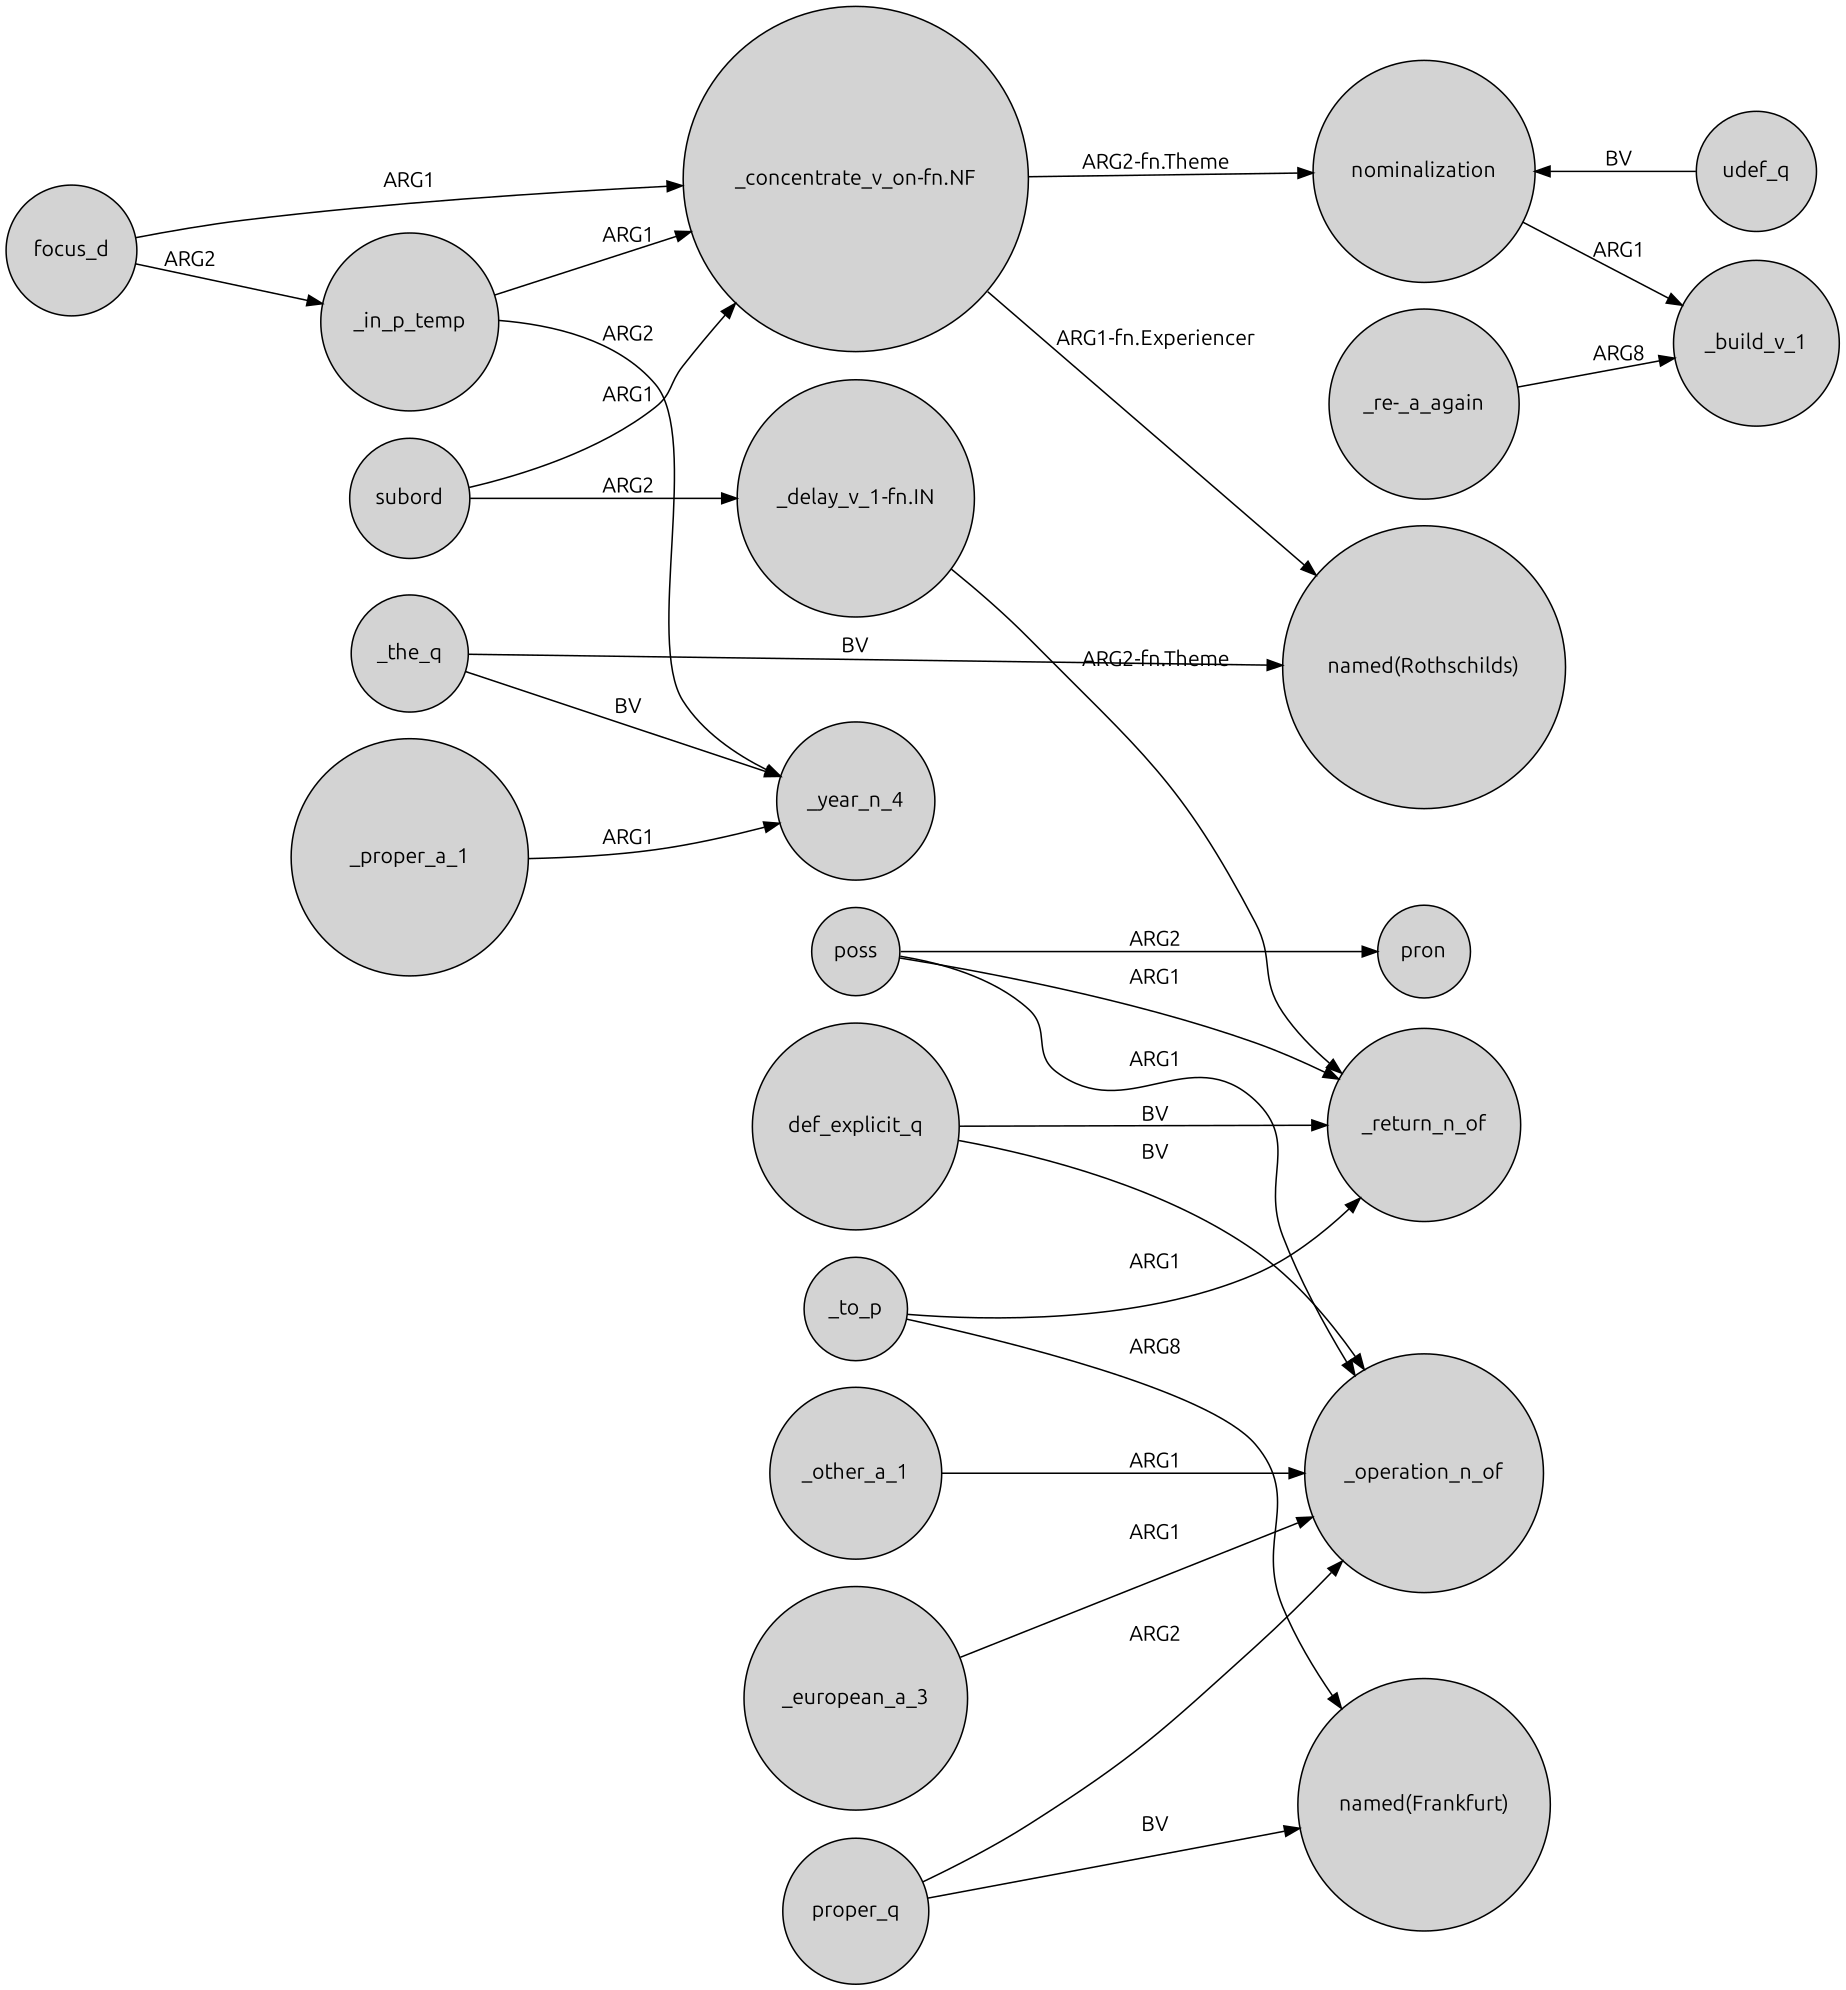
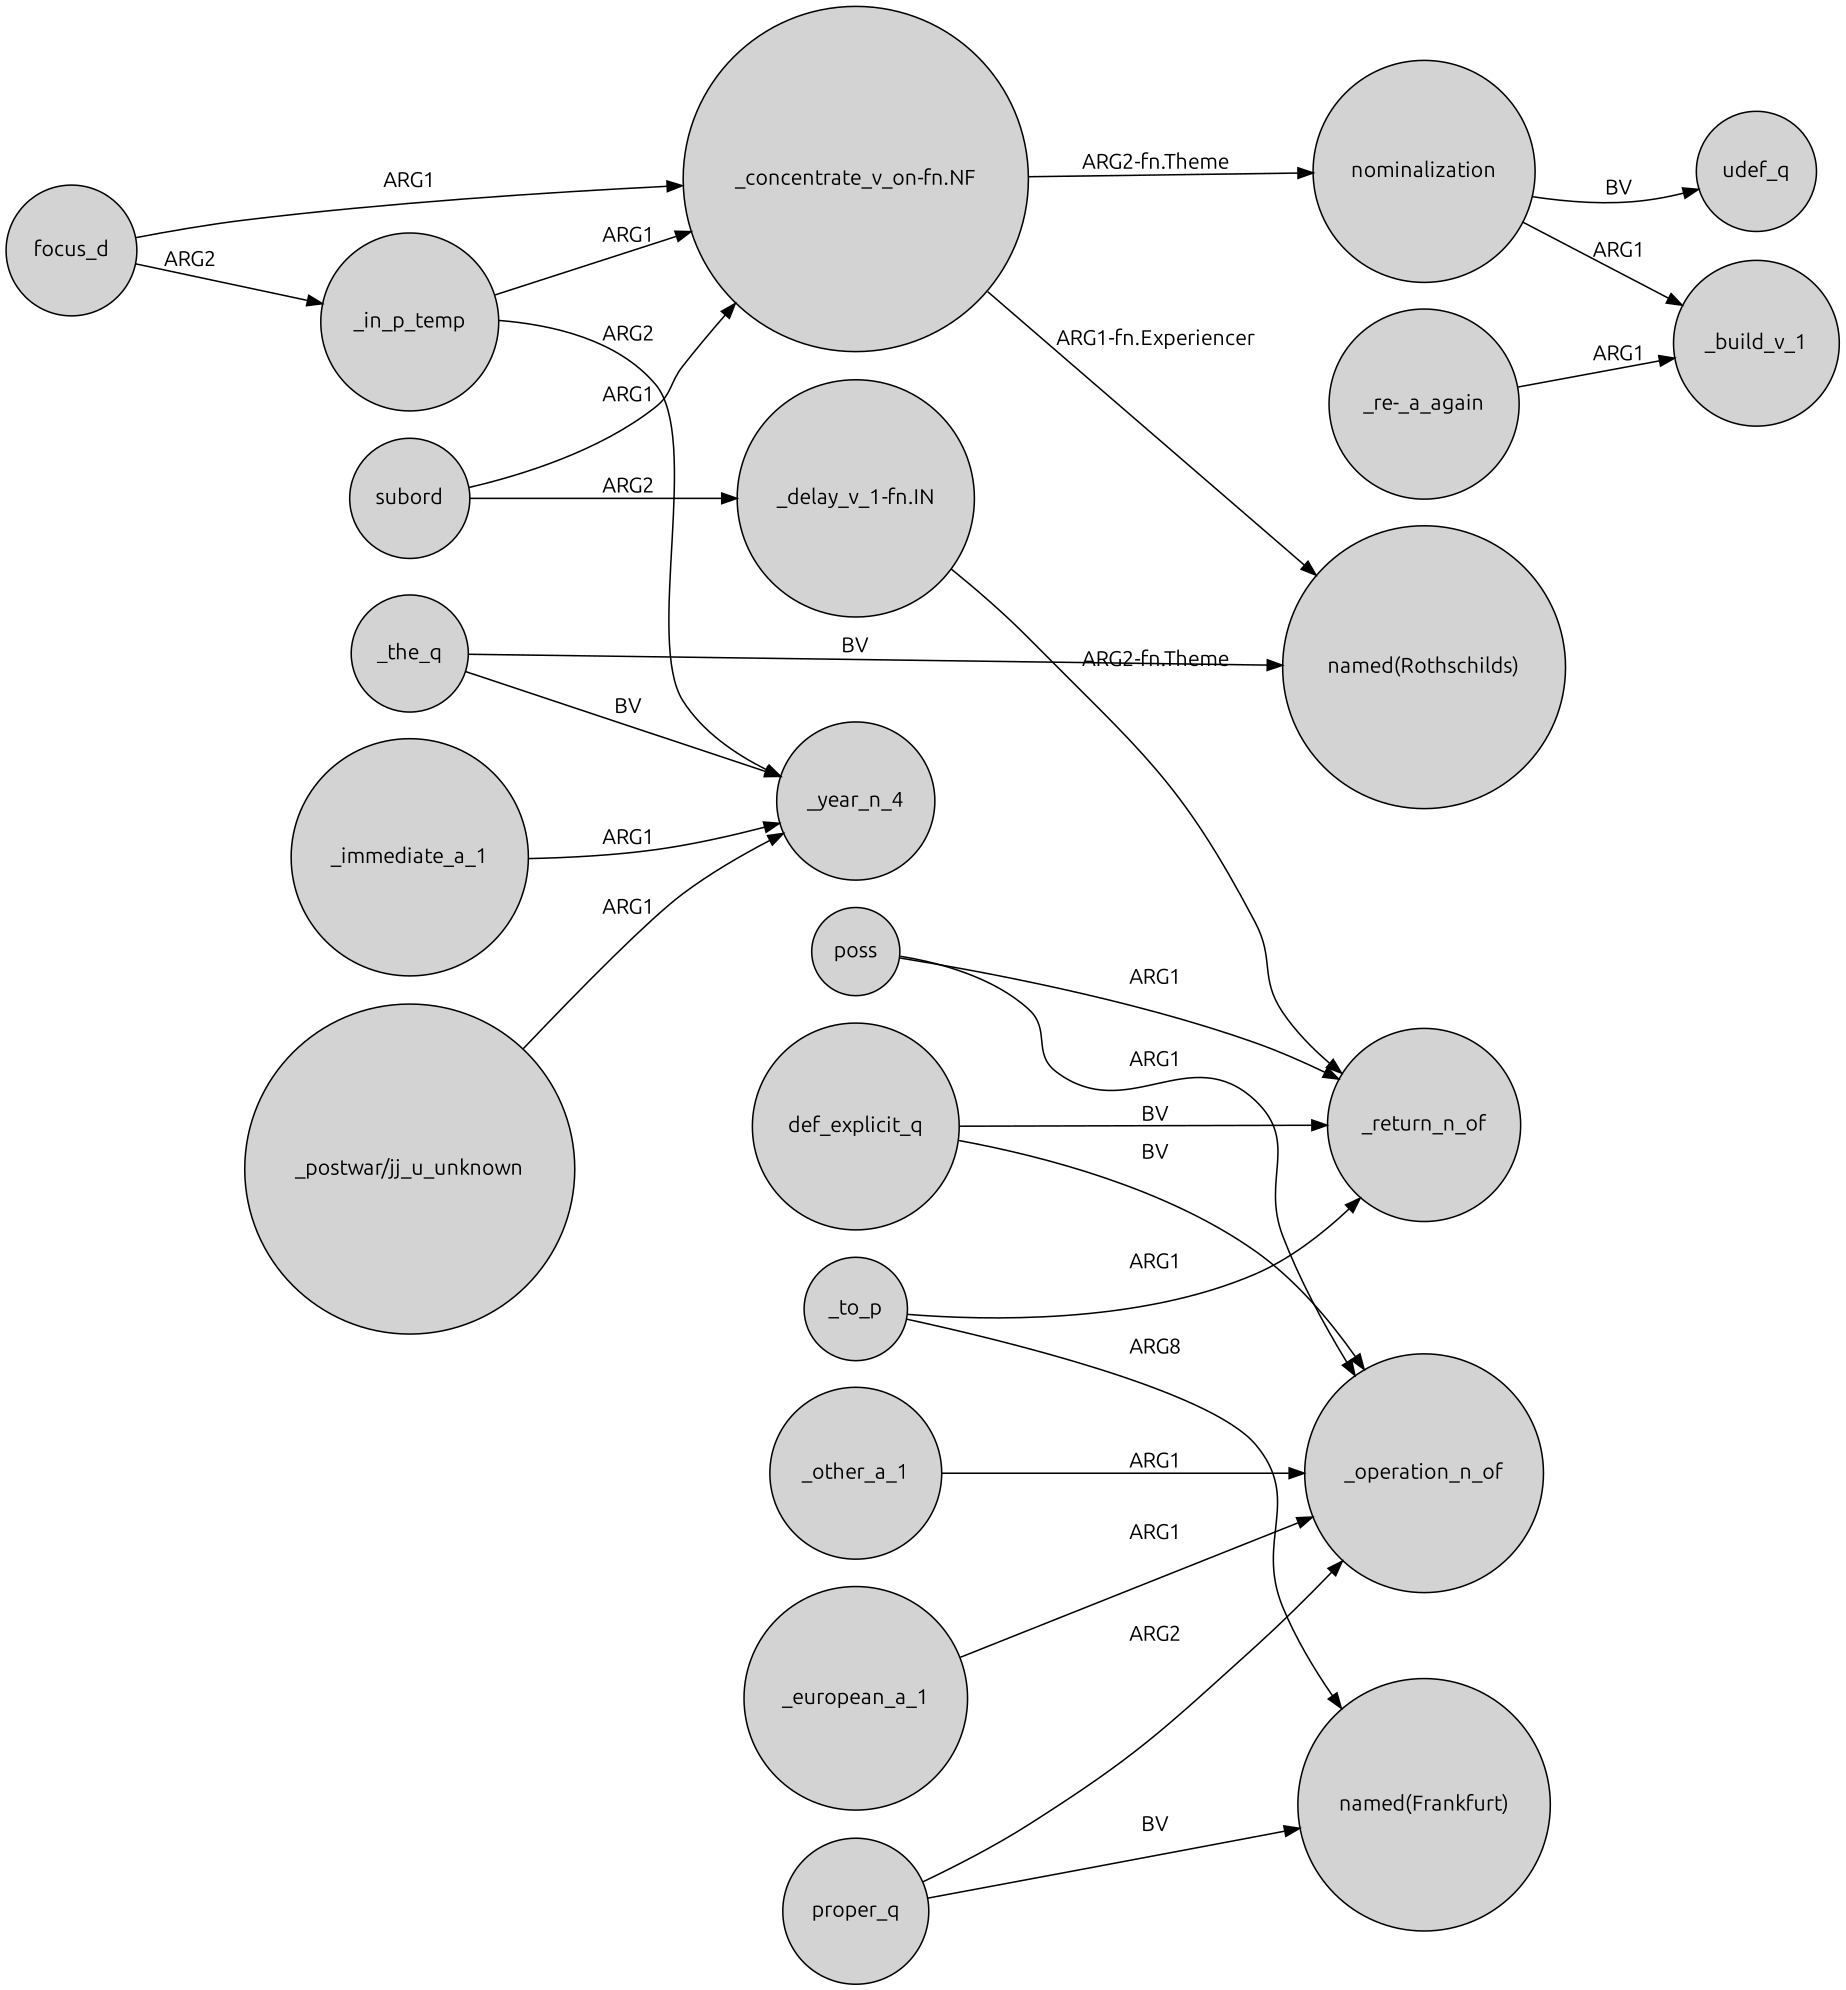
(1623, 171) -> (1608, 203)
(1619, 355) -> (1619, 355)
(410, 857) -> (410, 857)
(1424, 952) -> none
none -> (410, 1169)
(856, 1698) -> (856, 1698)
